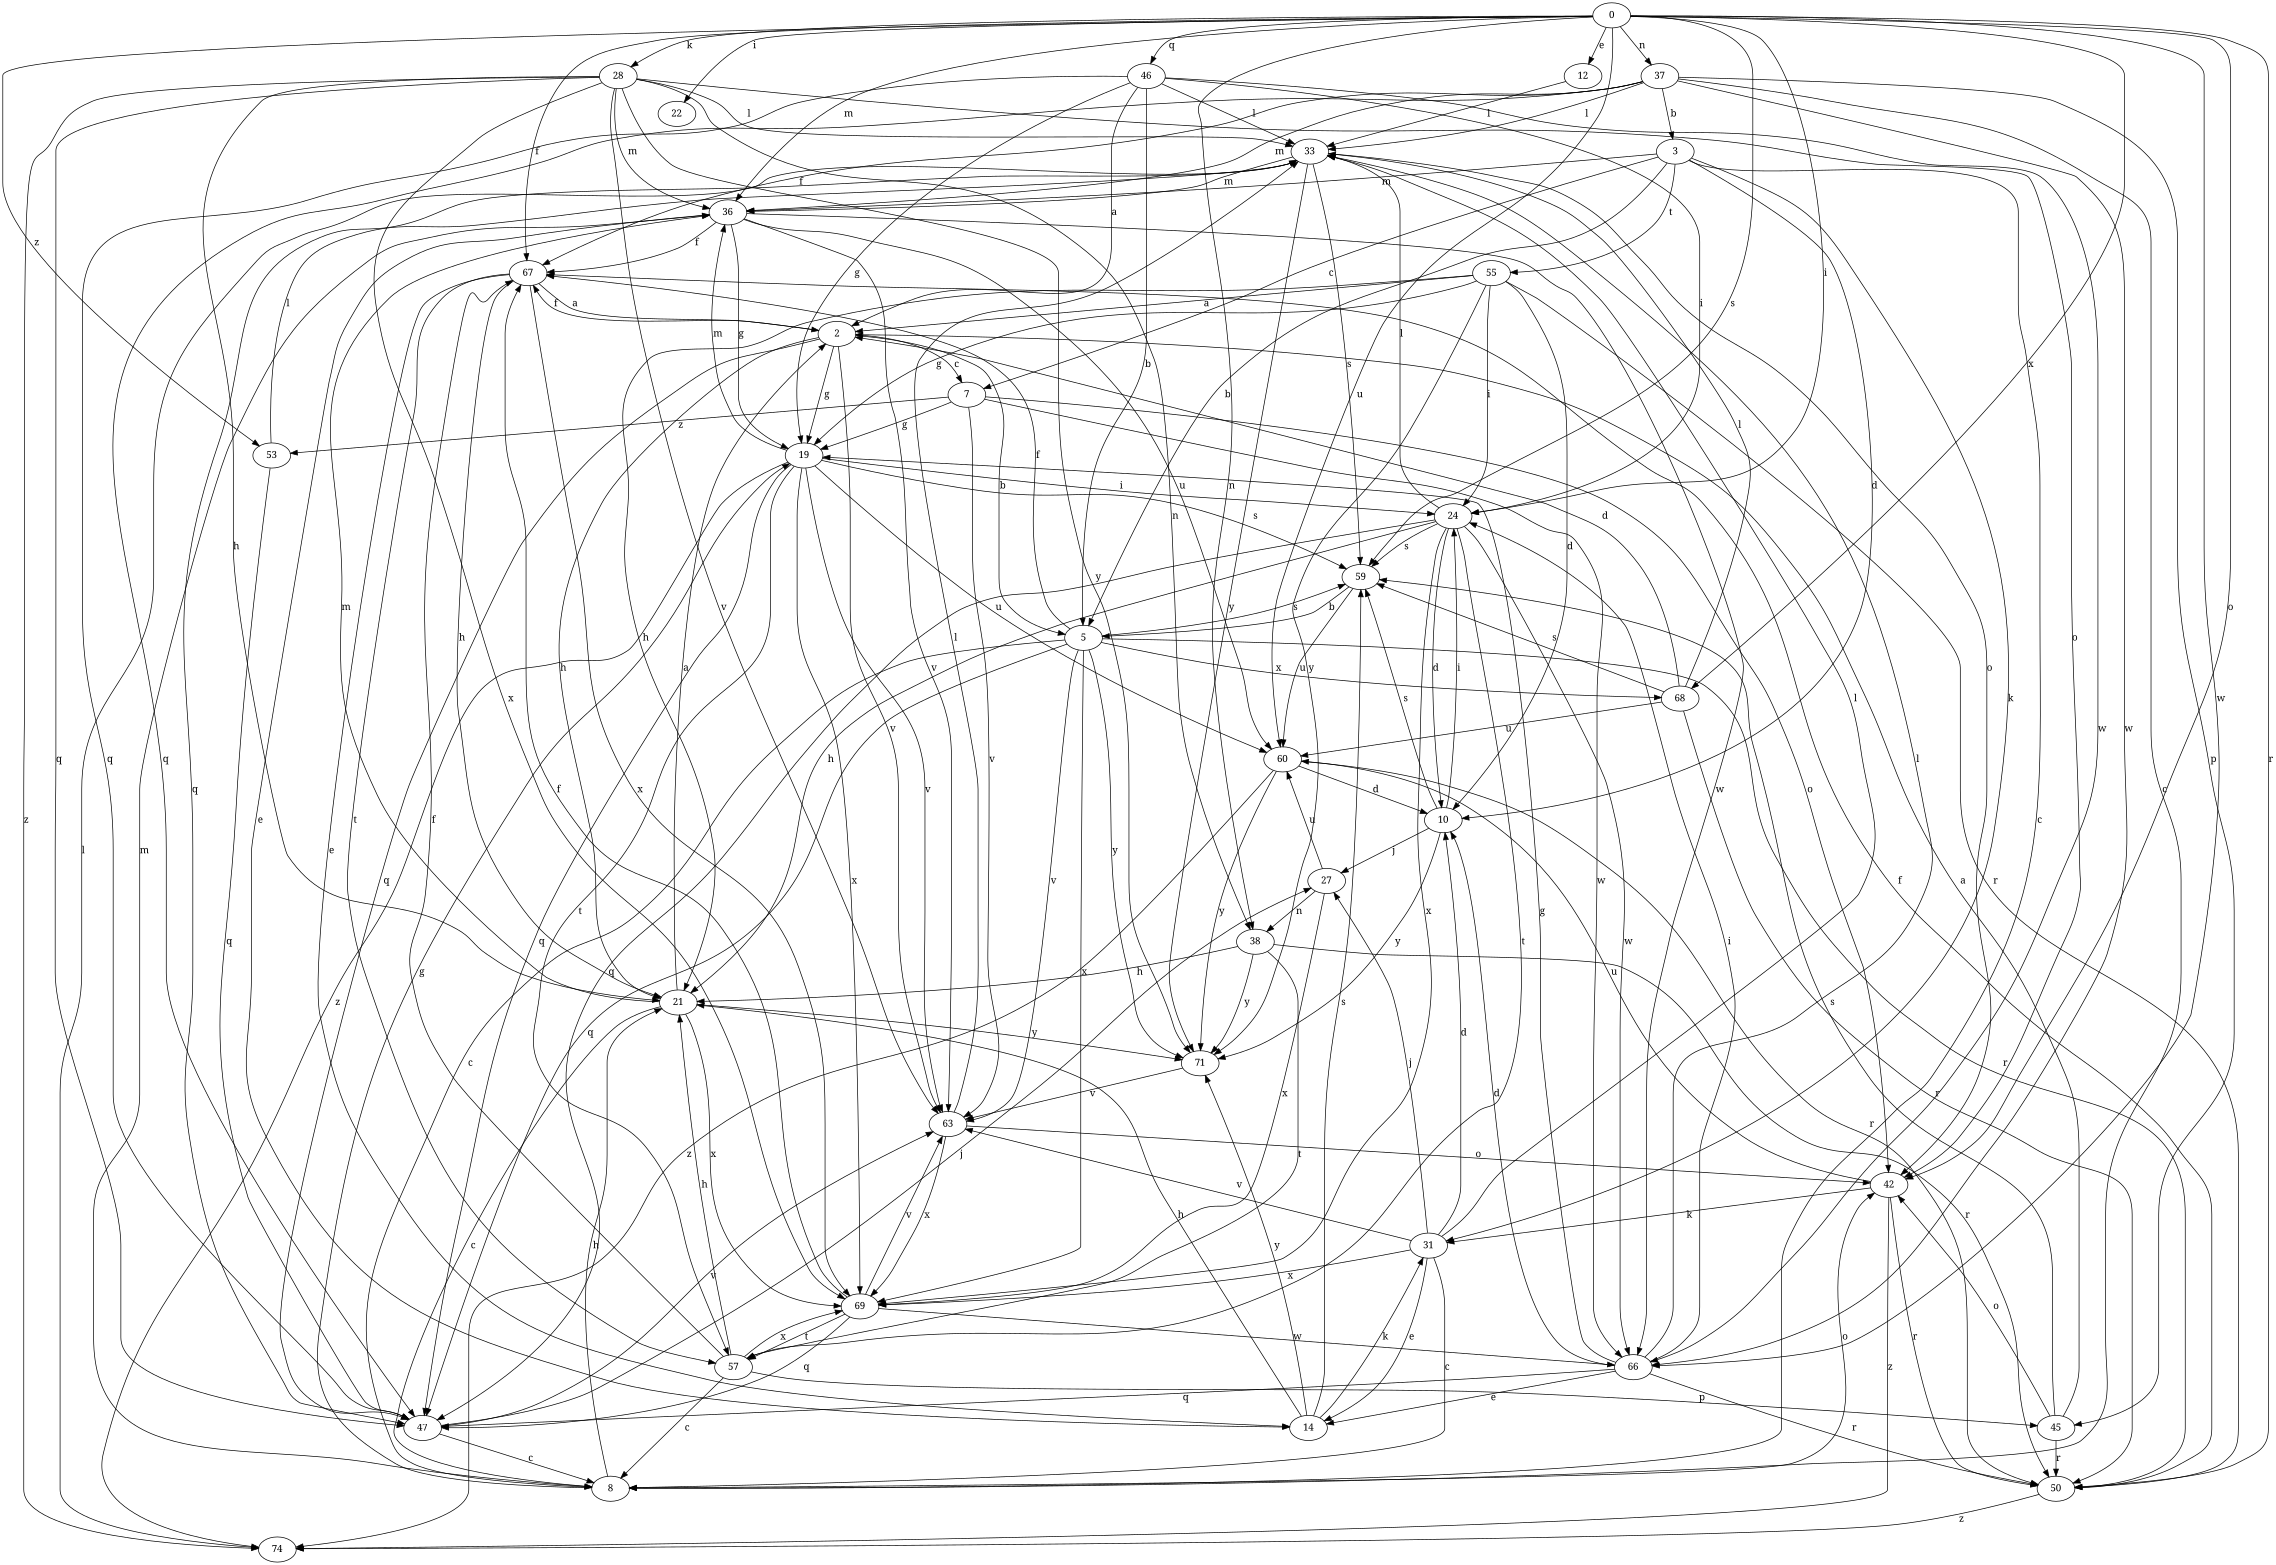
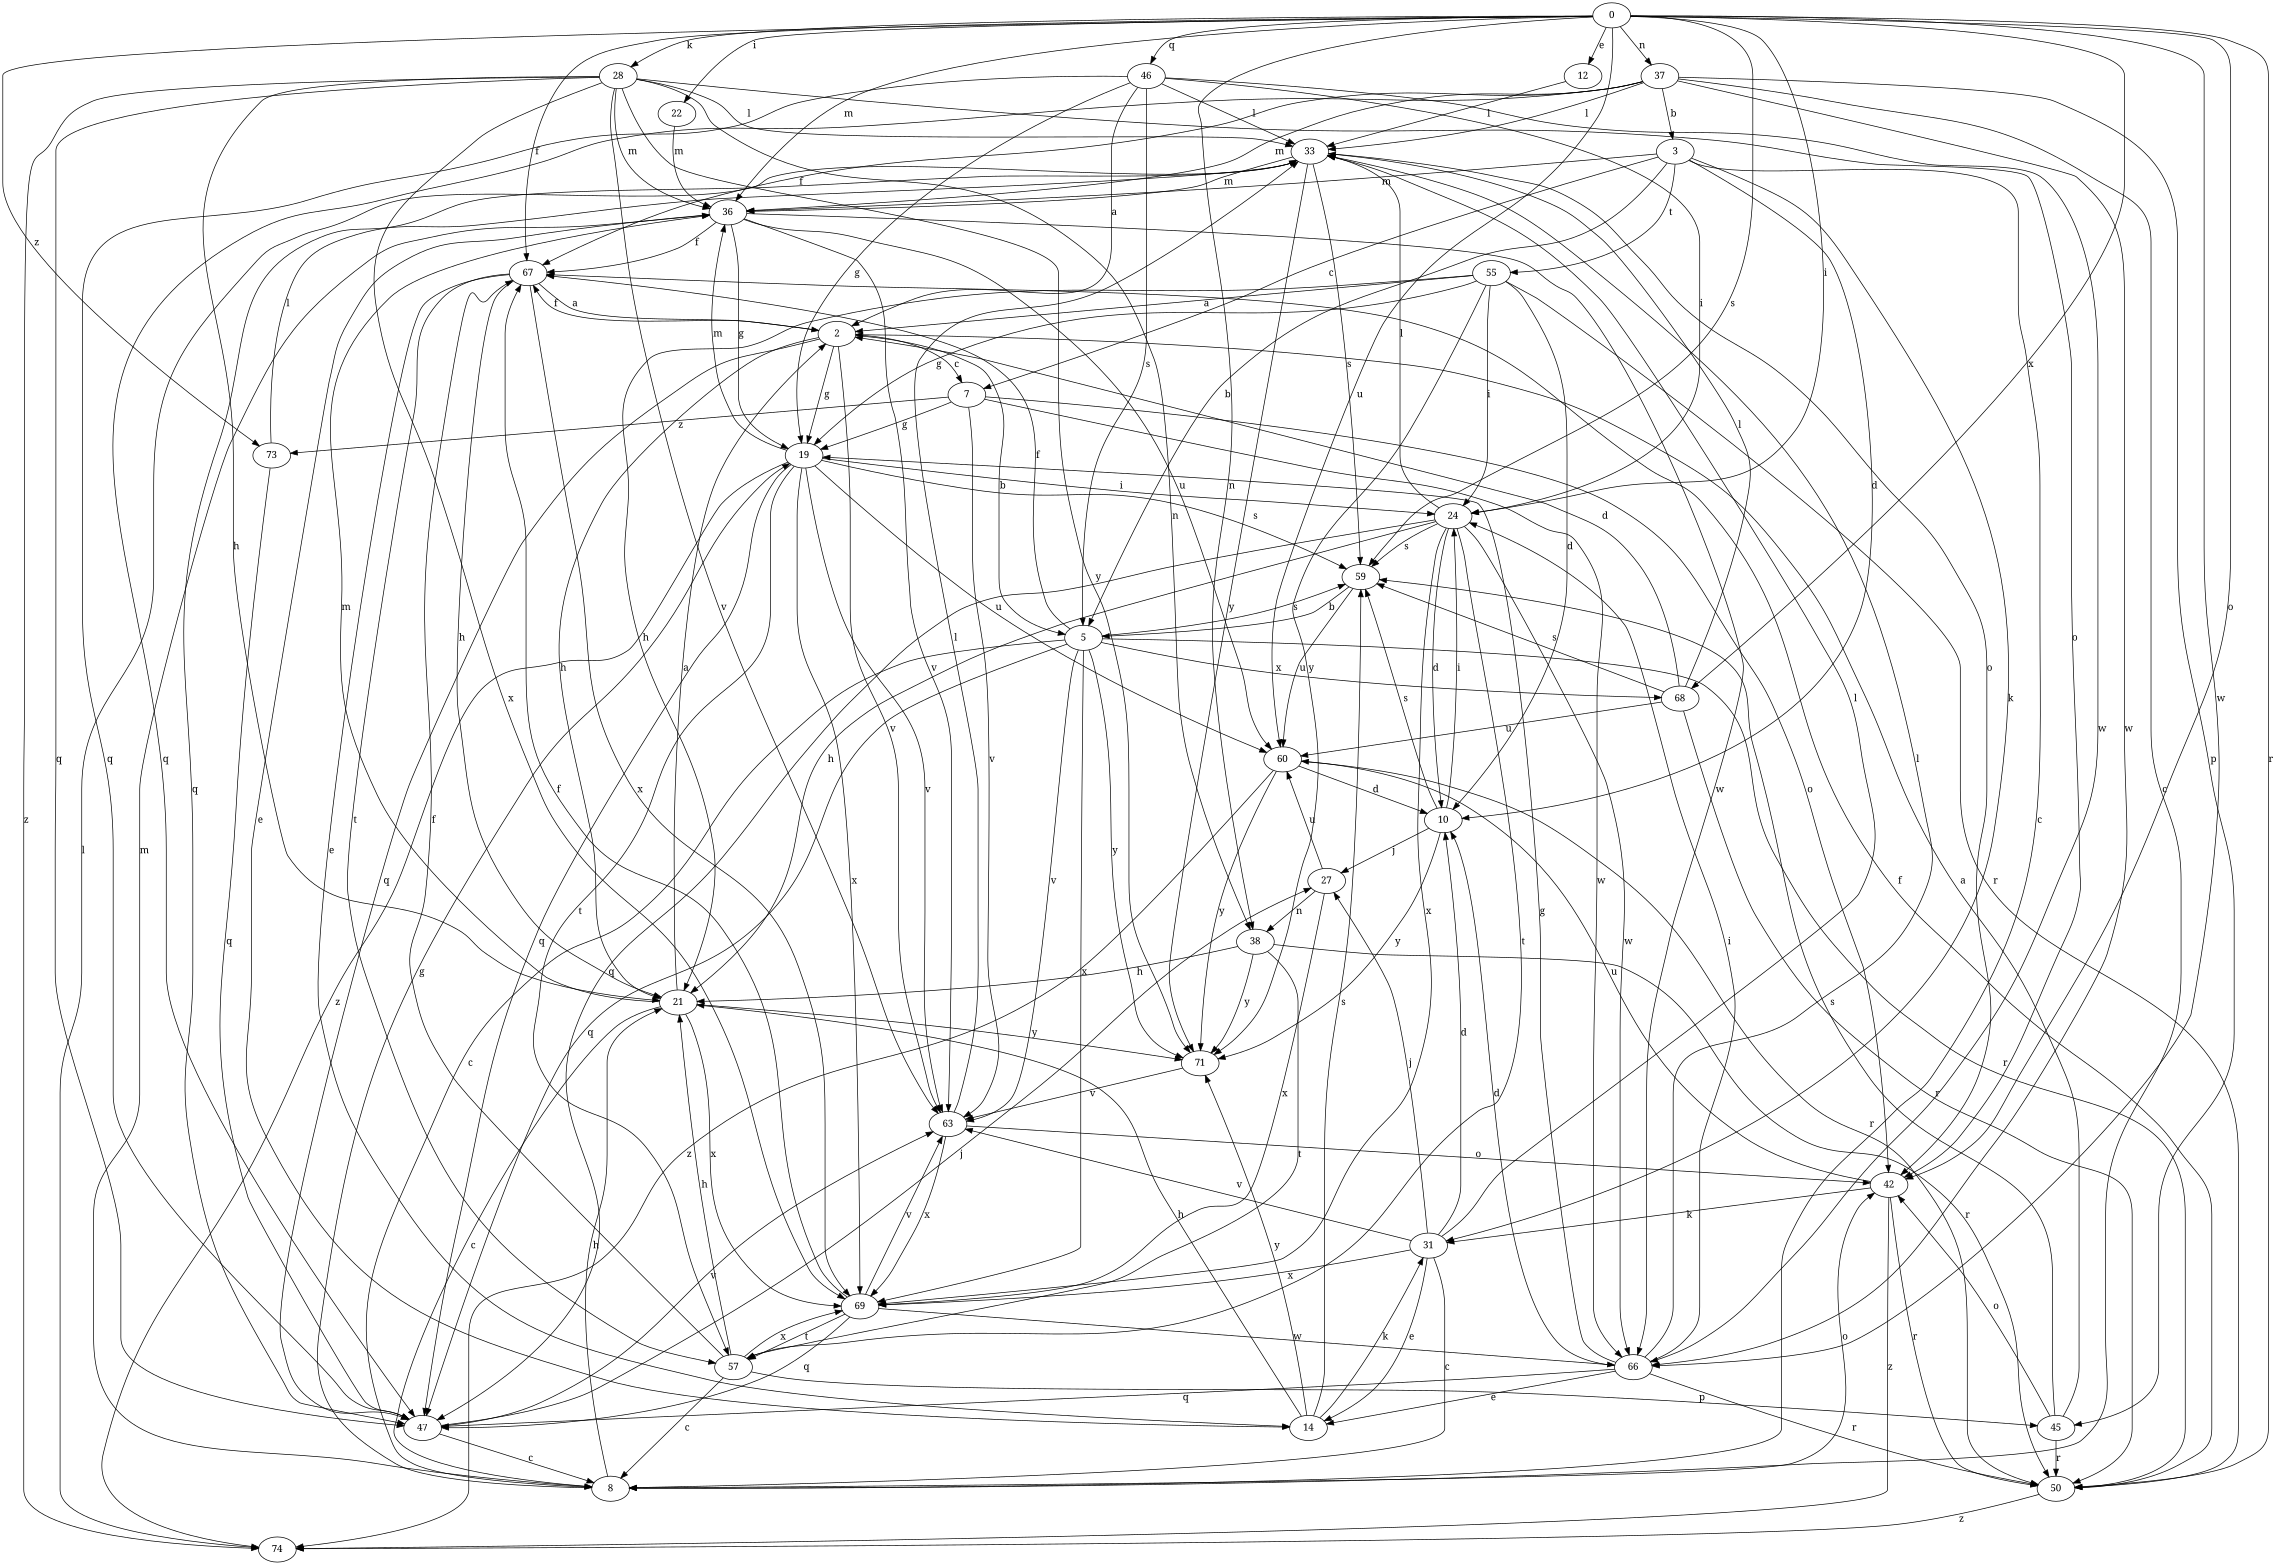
none -> (676, 171)
(1148, 364) -> (1148, 364)
(272, 455) -> (272, 455)
